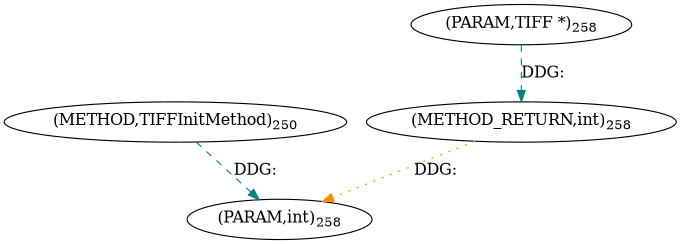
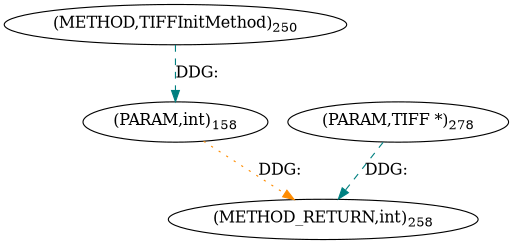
(585, 23) -> (461, 120)
(404, 169) -> (244, 167)
(329, 218) -> (225, 120)
